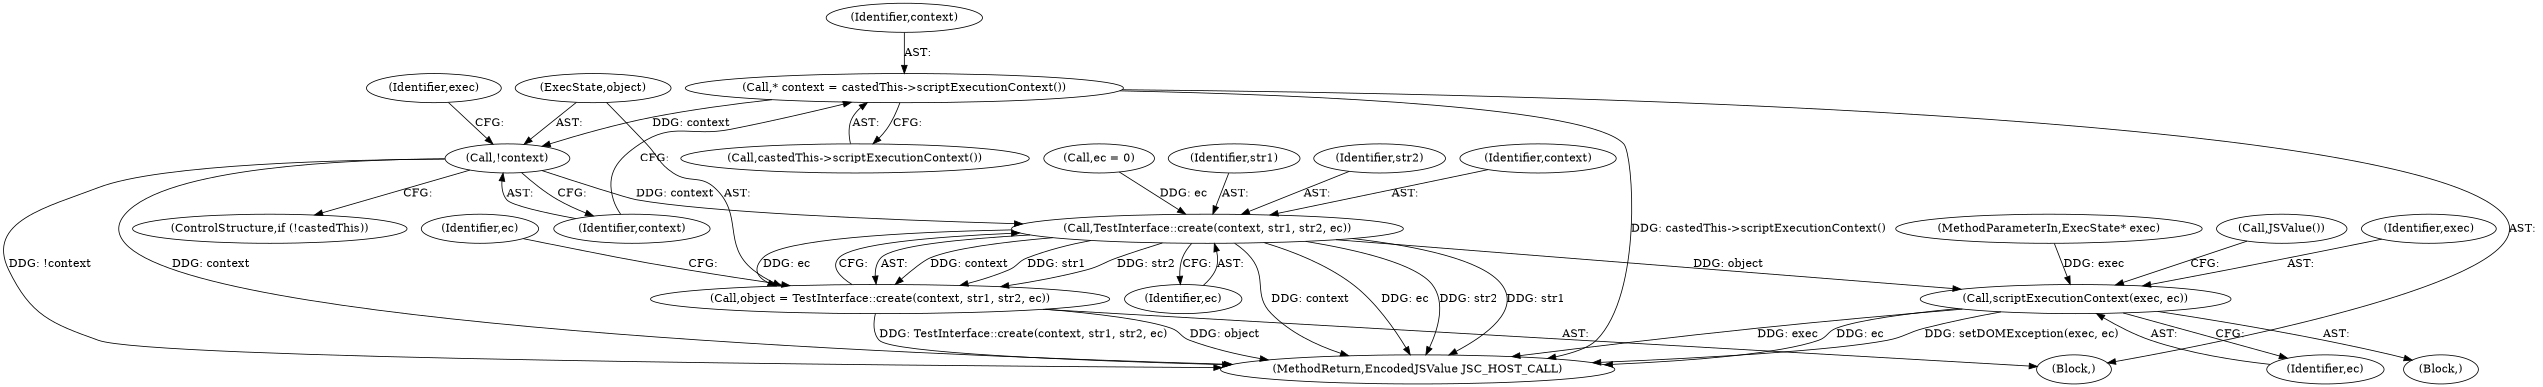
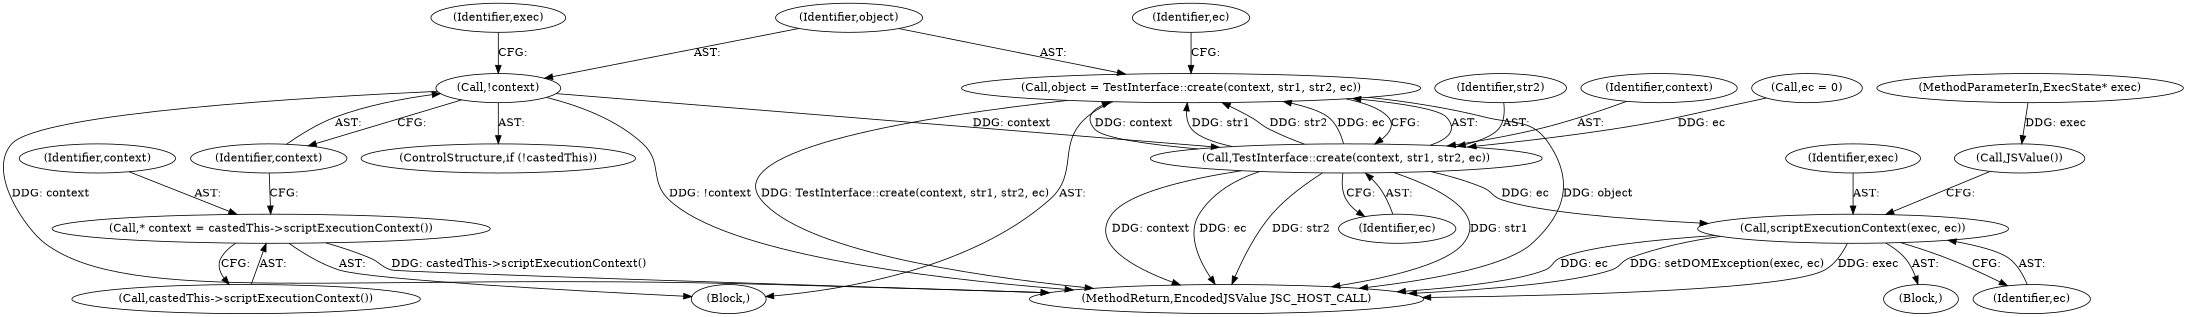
(593, 88) -> (849, 18)
(660, 116) -> none
(1234, 158) -> none
(420, 194) -> (514, 123)
(2061, 260) -> (2025, 119)
(1728, 264) -> (1525, 194)
